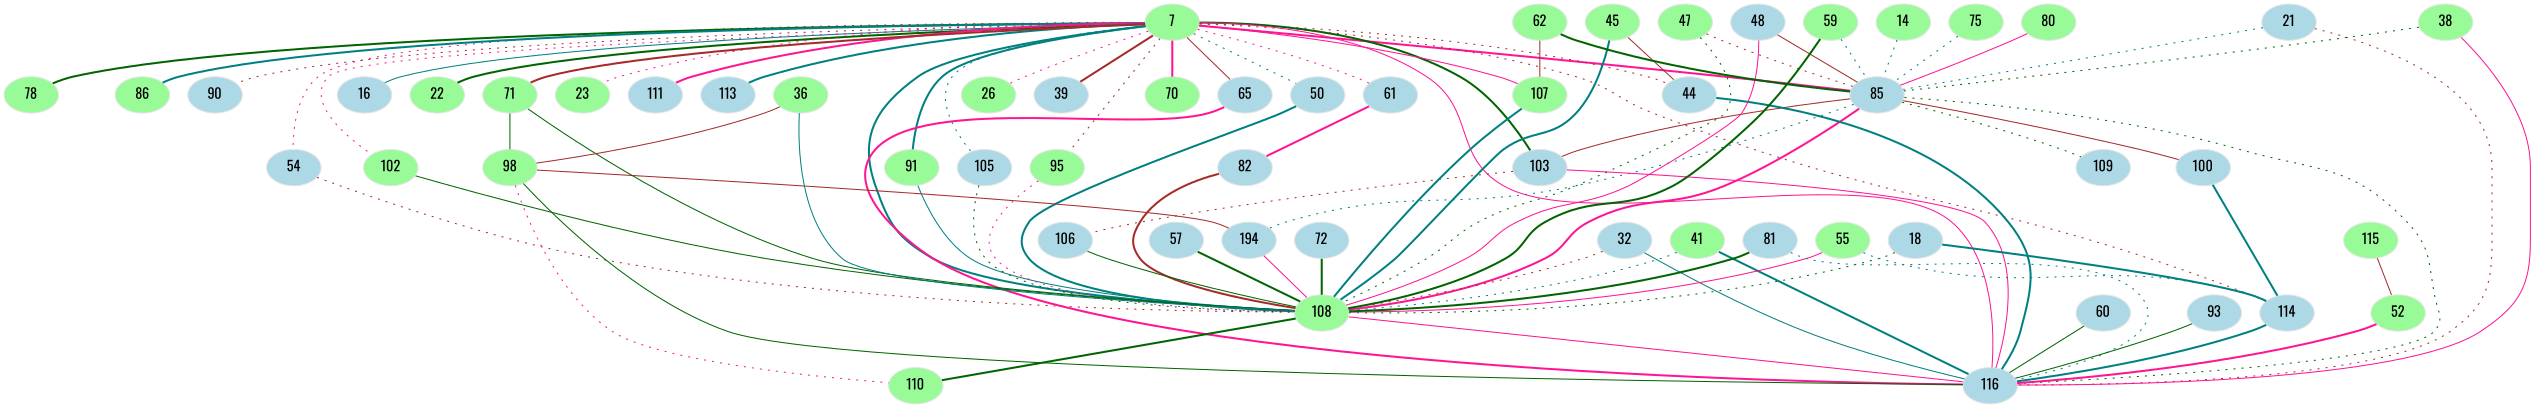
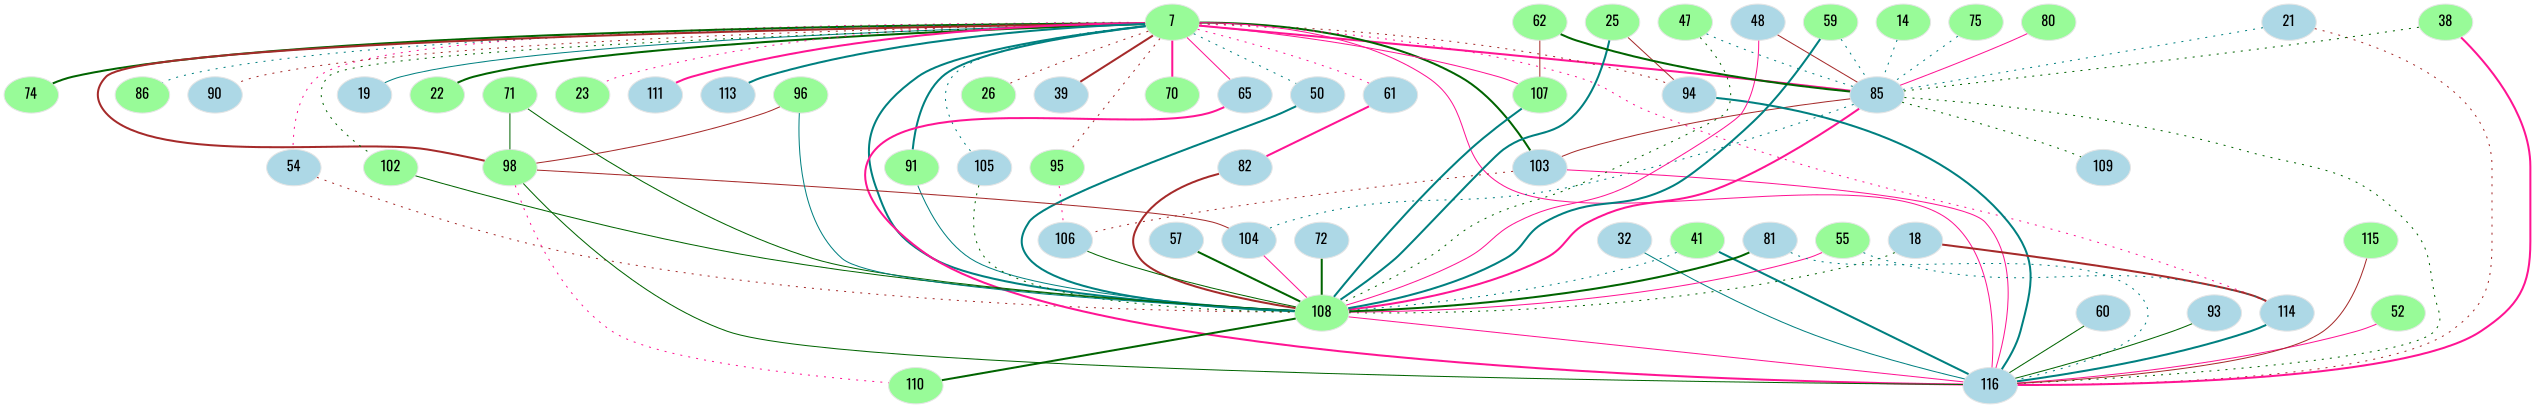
(1613, 22) -> (1613, 22)
(652, 33) -> (652, 33)
(685, 41) -> (685, 41)
(682, 55) -> (98, 98)
(1079, 56) -> (1079, 56)
(1209, 58) -> (1209, 58)
(1779, 62) -> (1779, 62)
(31, 95) -> (31, 95)
(365, 95) -> (365, 95)
(801, 95) -> (801, 95)
(1689, 95) -> (1689, 95)
(1762, 152) -> (1762, 152)
(2203, 168) -> none
(1576, 209) -> (1576, 209)
(1249, 240) -> (1249, 240)
(2105, 267) -> (2105, 267)
(1528, 274) -> none
(2384, 276) -> (2216, 363)
(1092, 296) -> (1062, 211)
(2417, 354) -> (2417, 354)
(2199, 363) -> (2199, 363)
